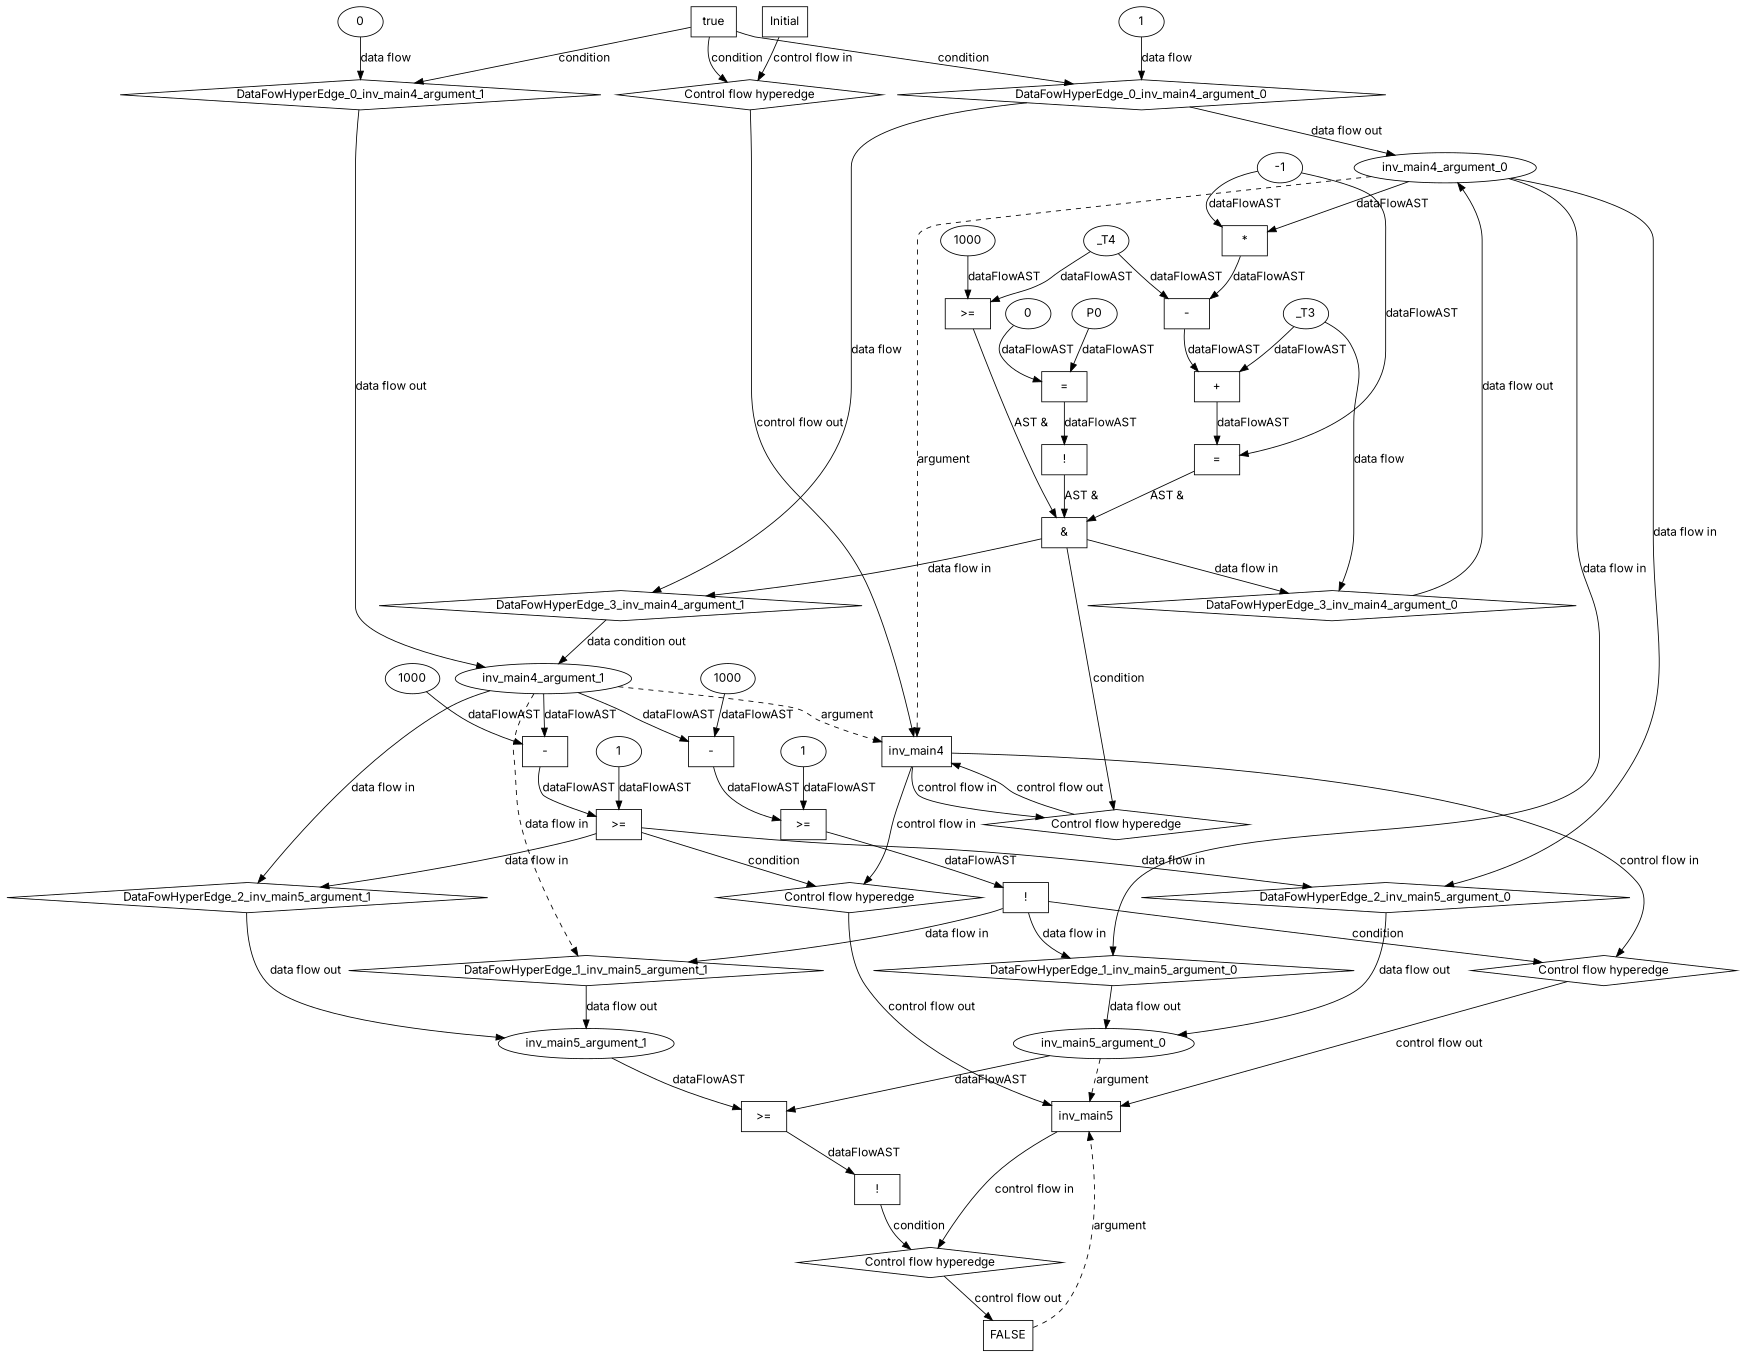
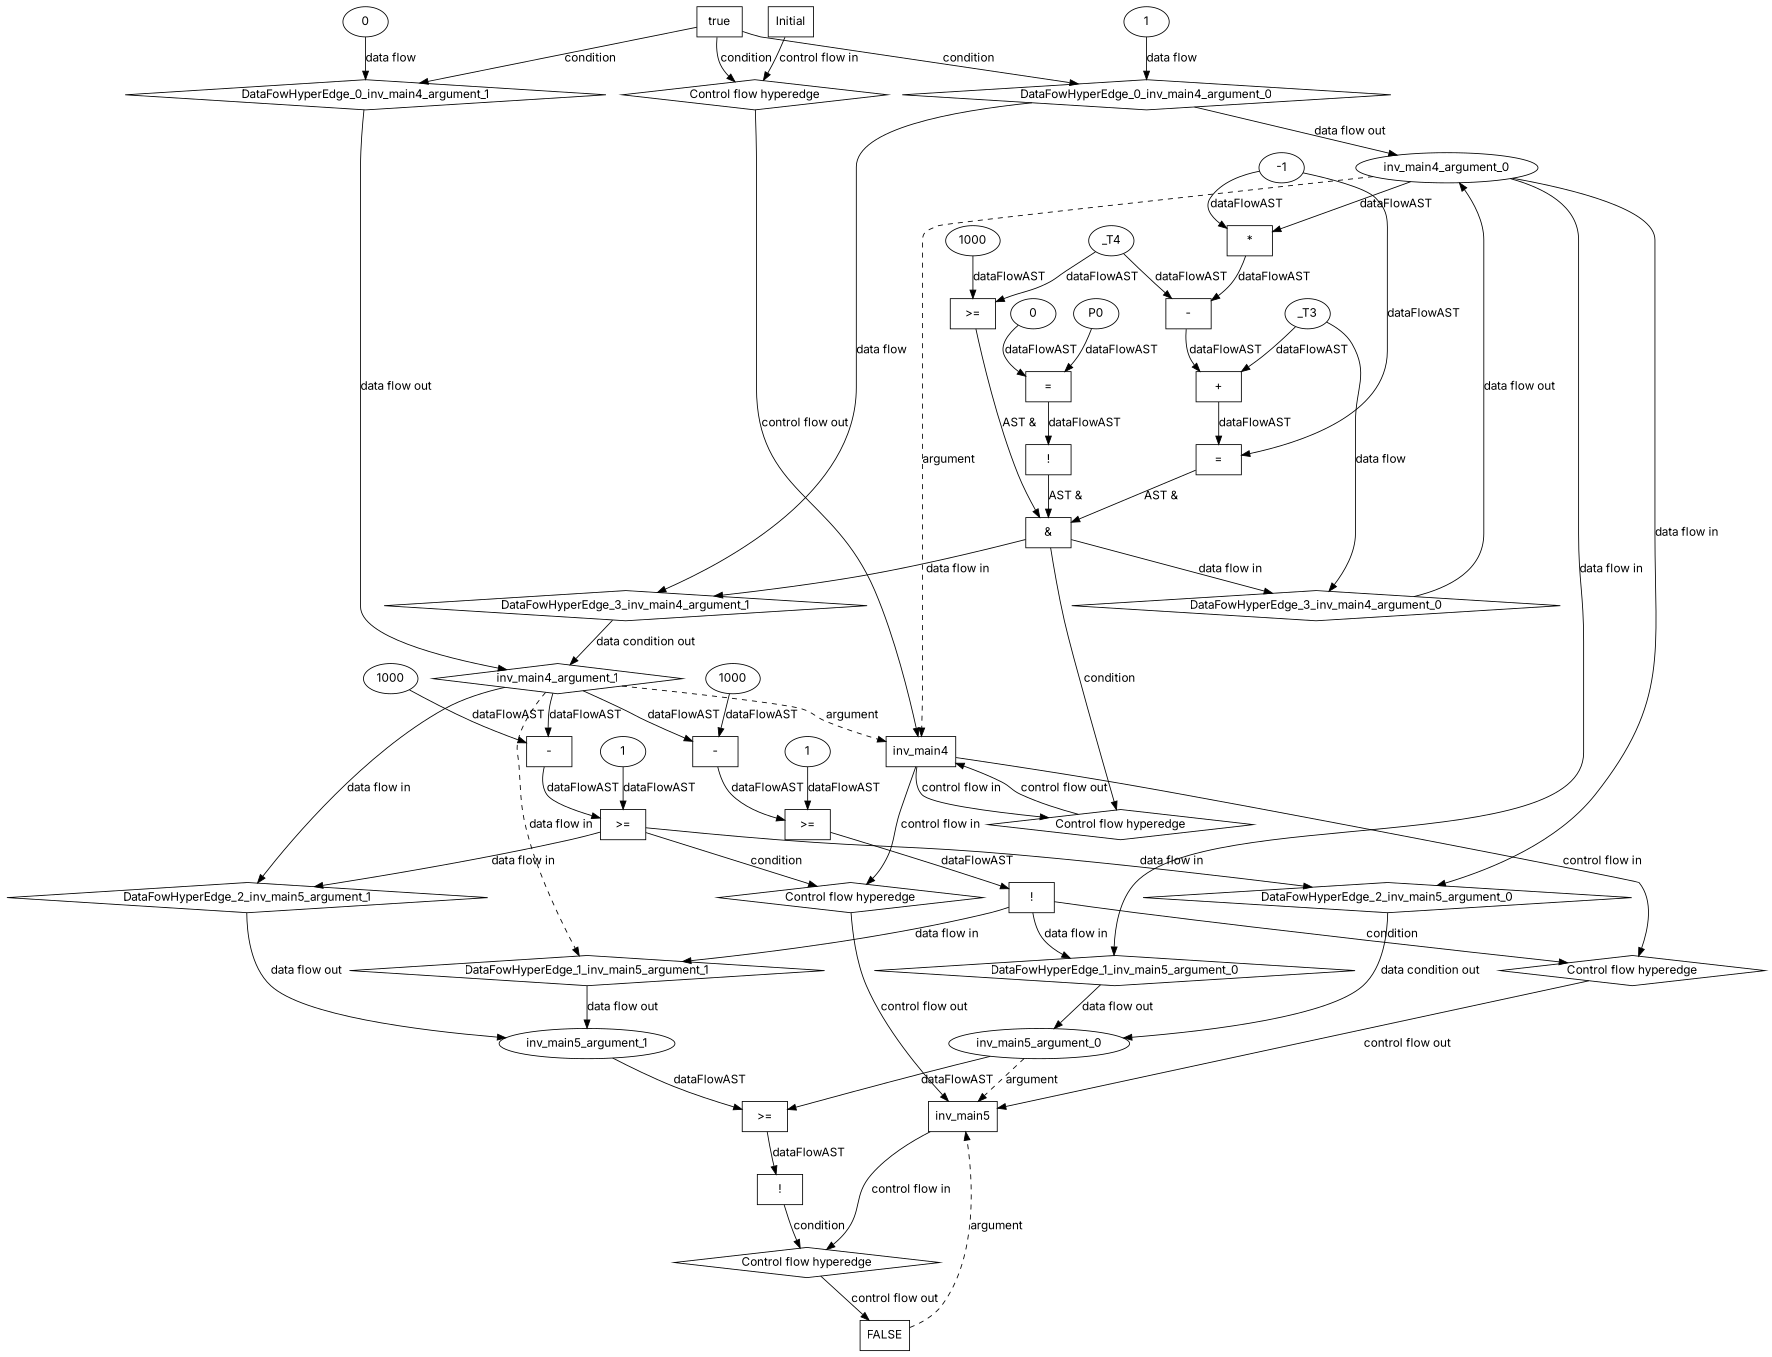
(543, 679) -> (558, 679)
(1415, 971) -> (1430, 971)
